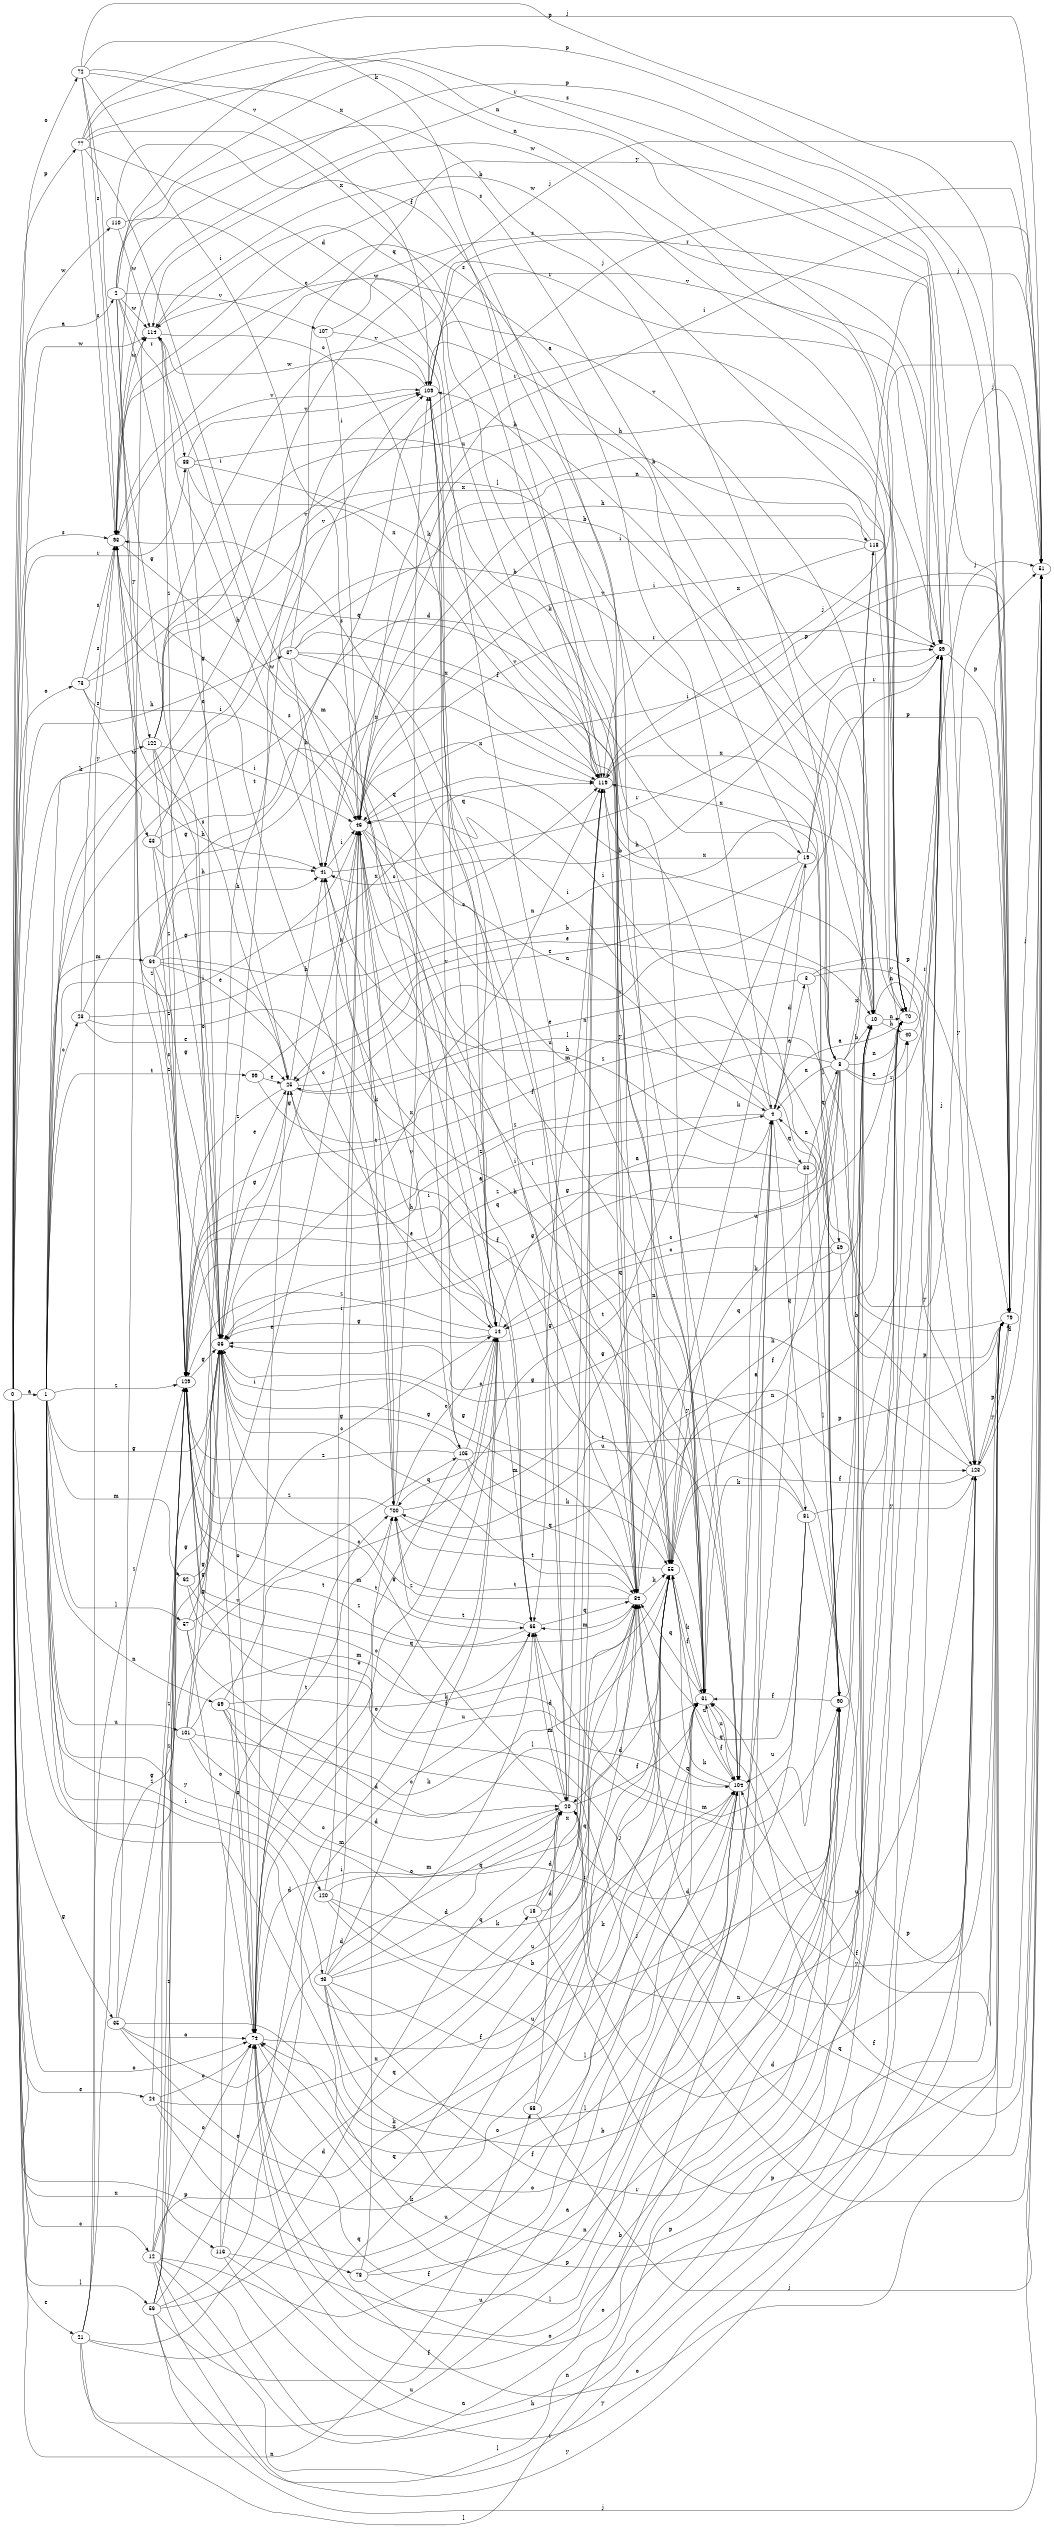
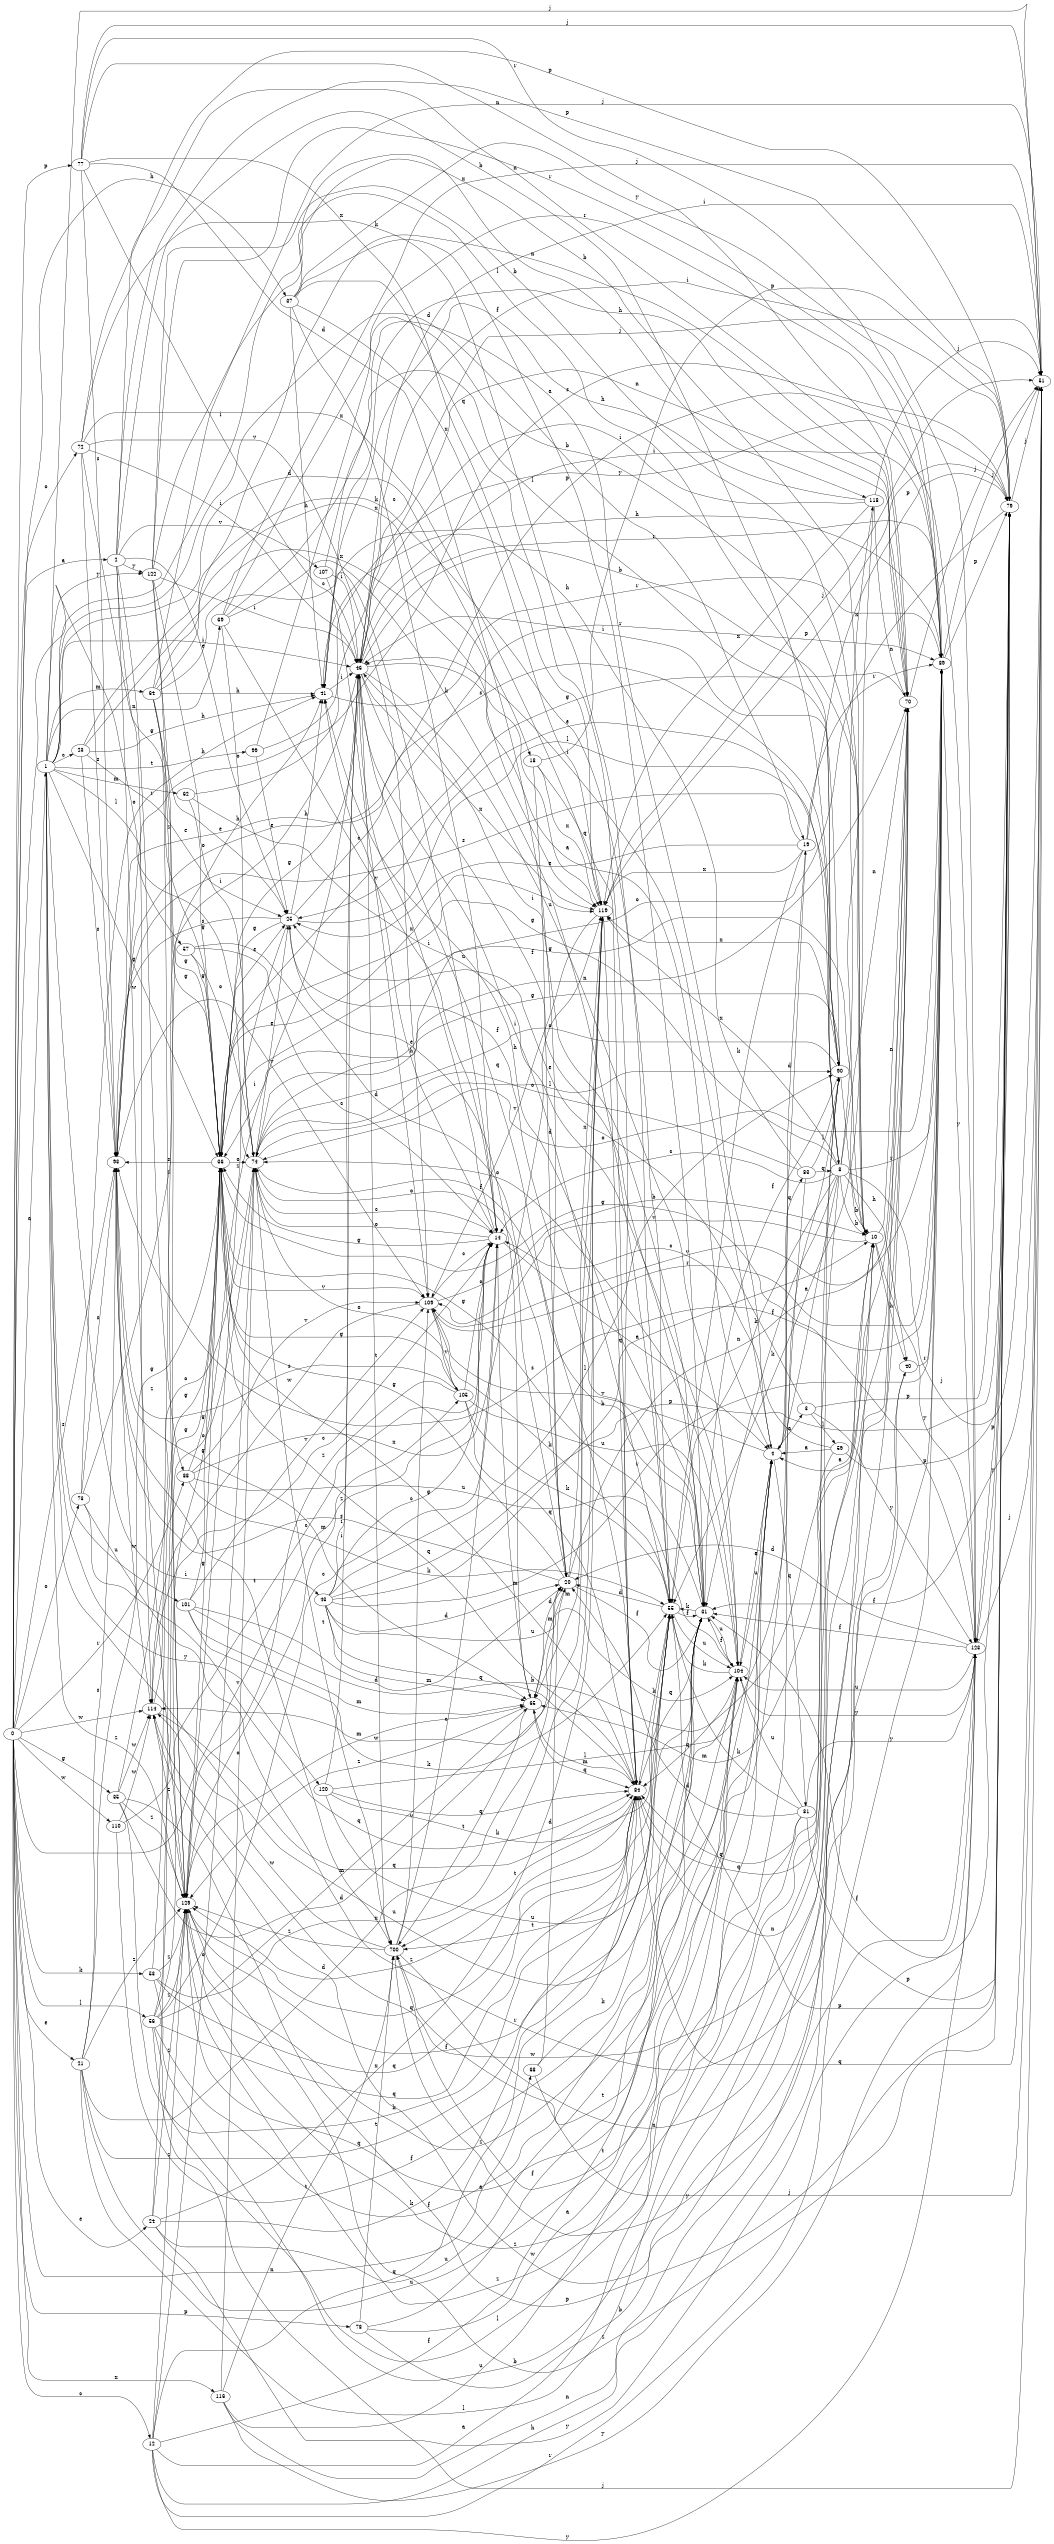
(874, 1075) -> (874, 1200)
(1010, 1330) -> (1010, 1517)
none -> (702, 2290)
